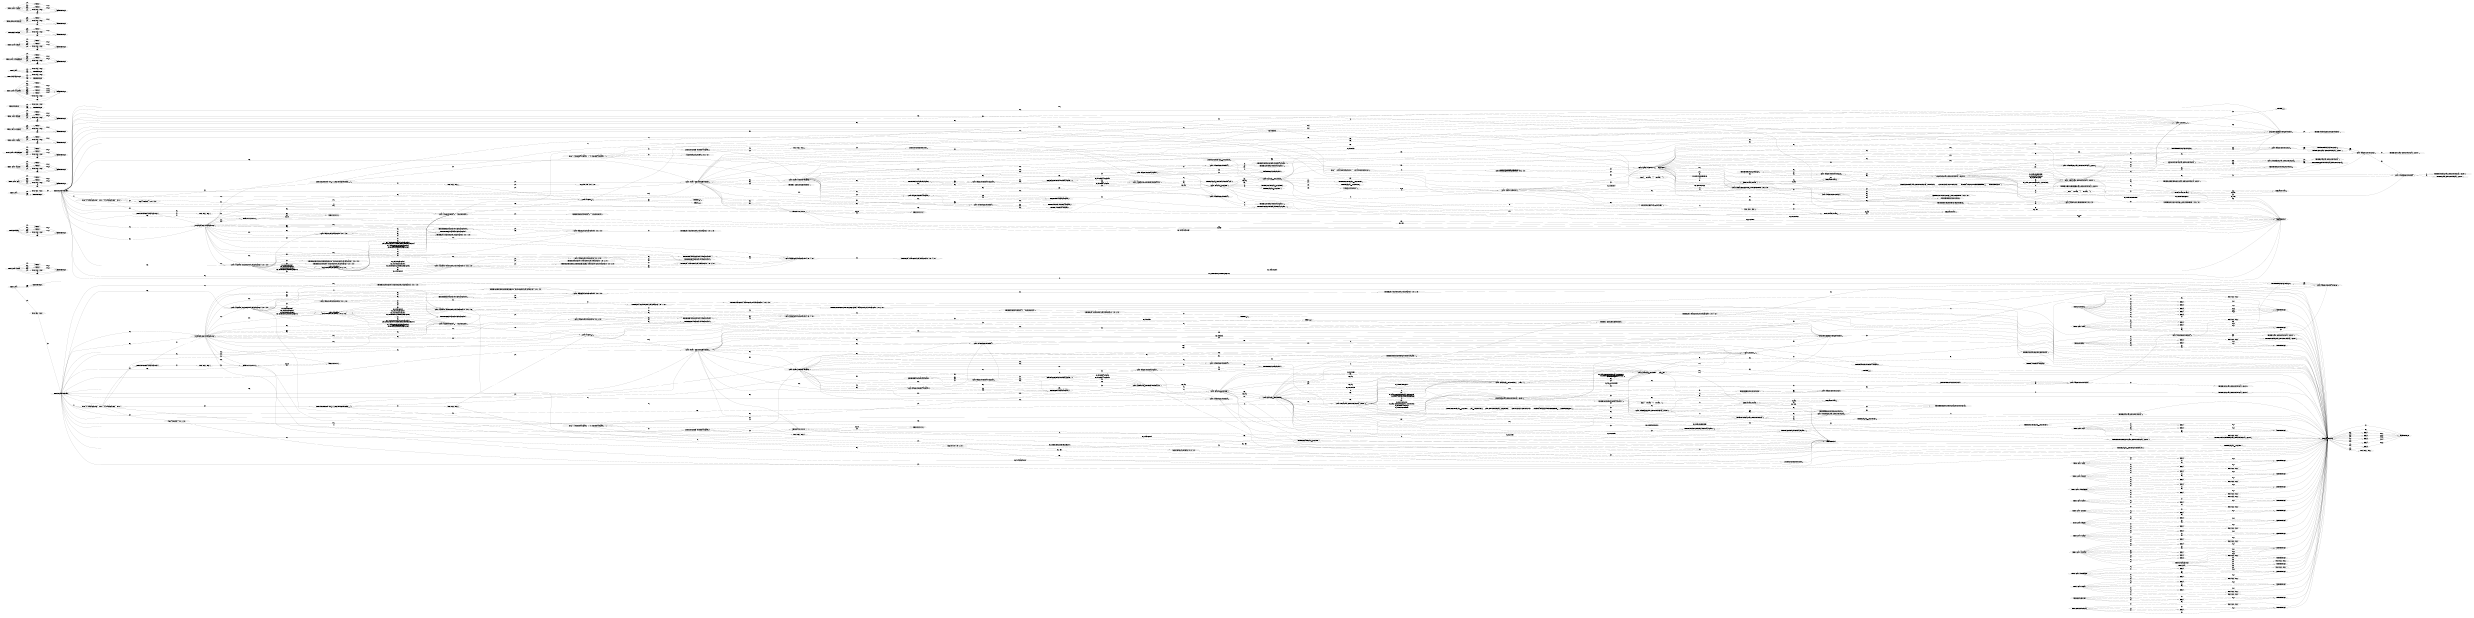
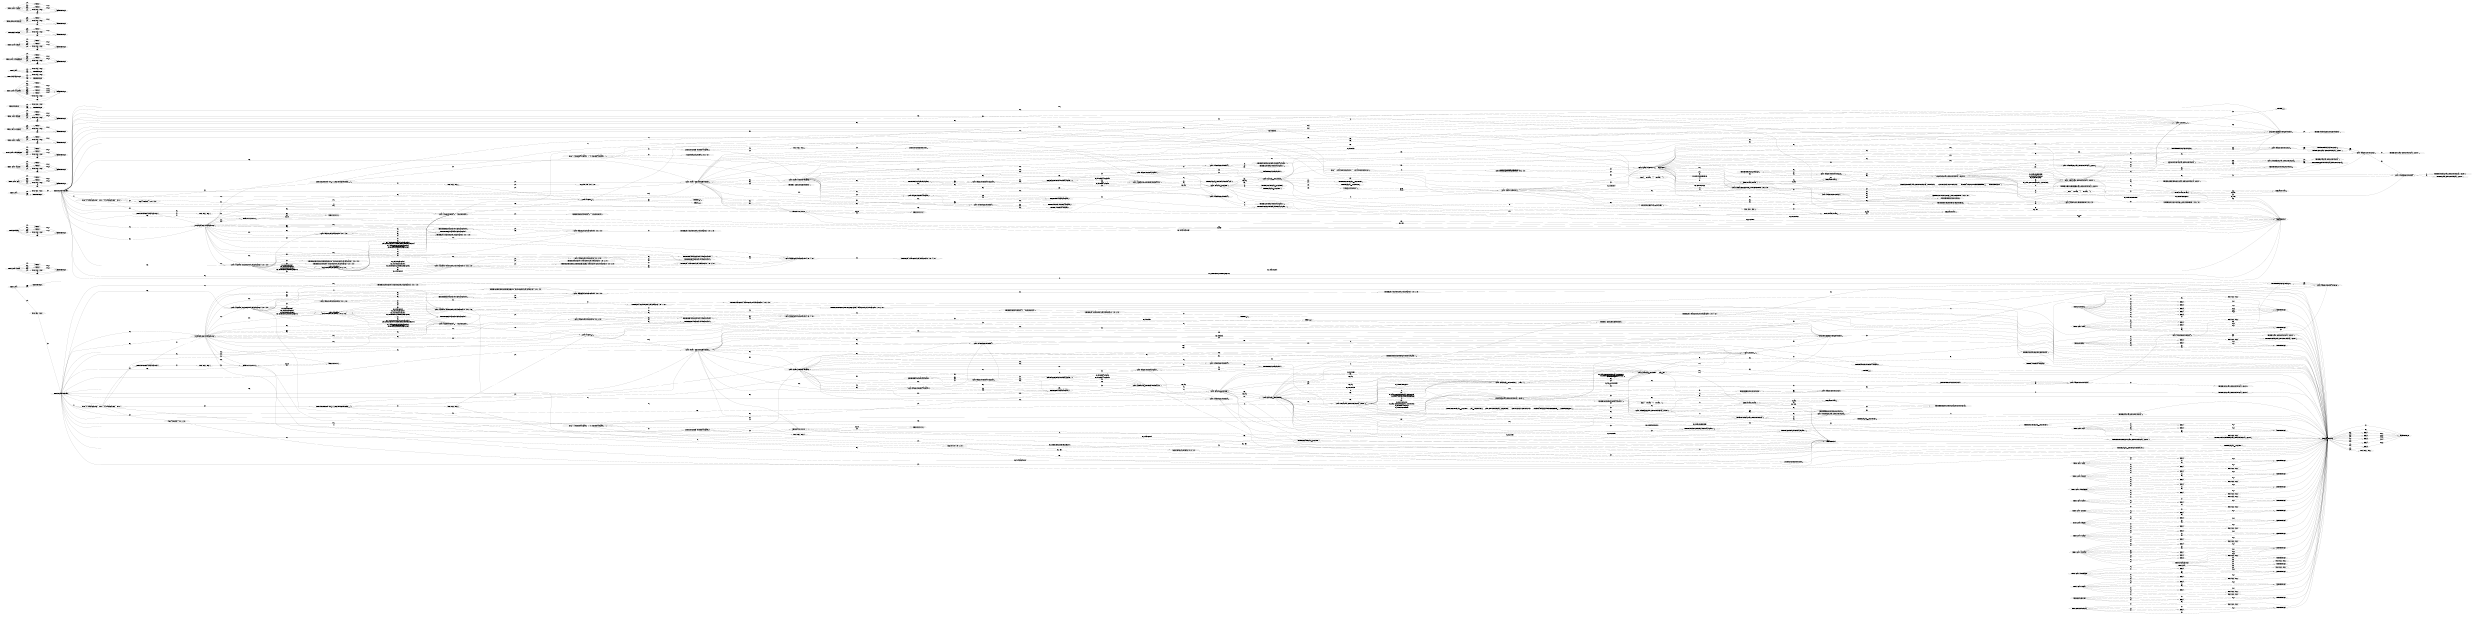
(1219, 160) -> none
(1402, 190) -> (1402, 190)
none -> (1724, 202)
